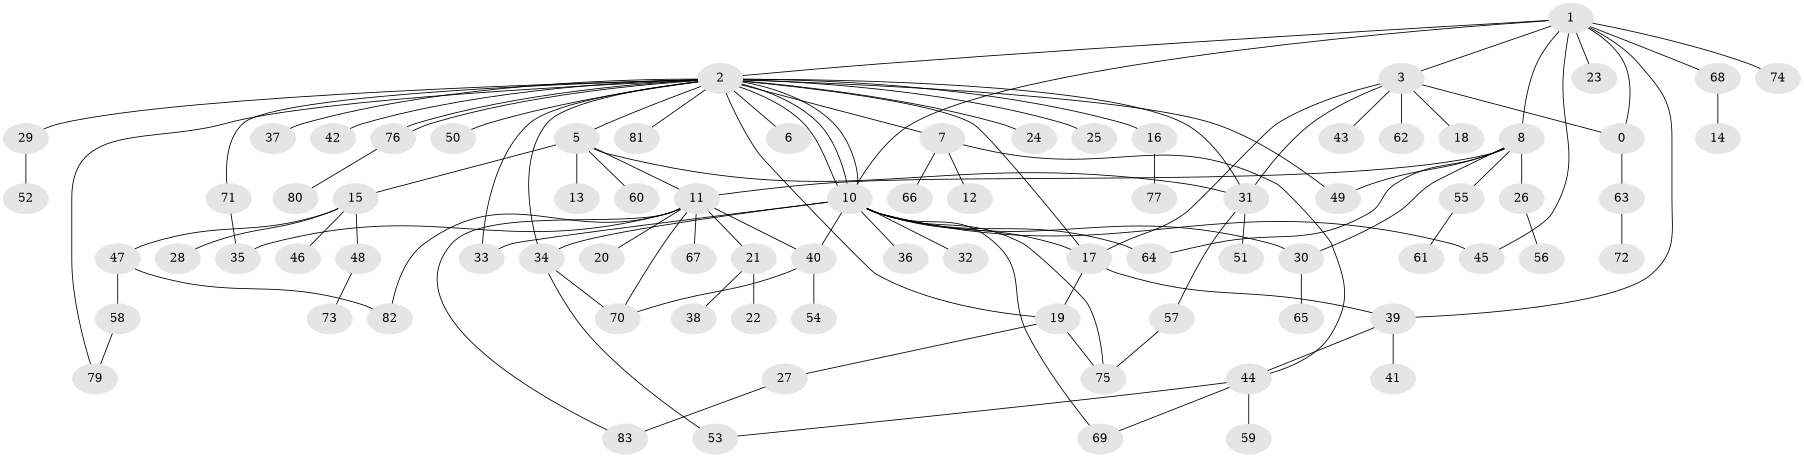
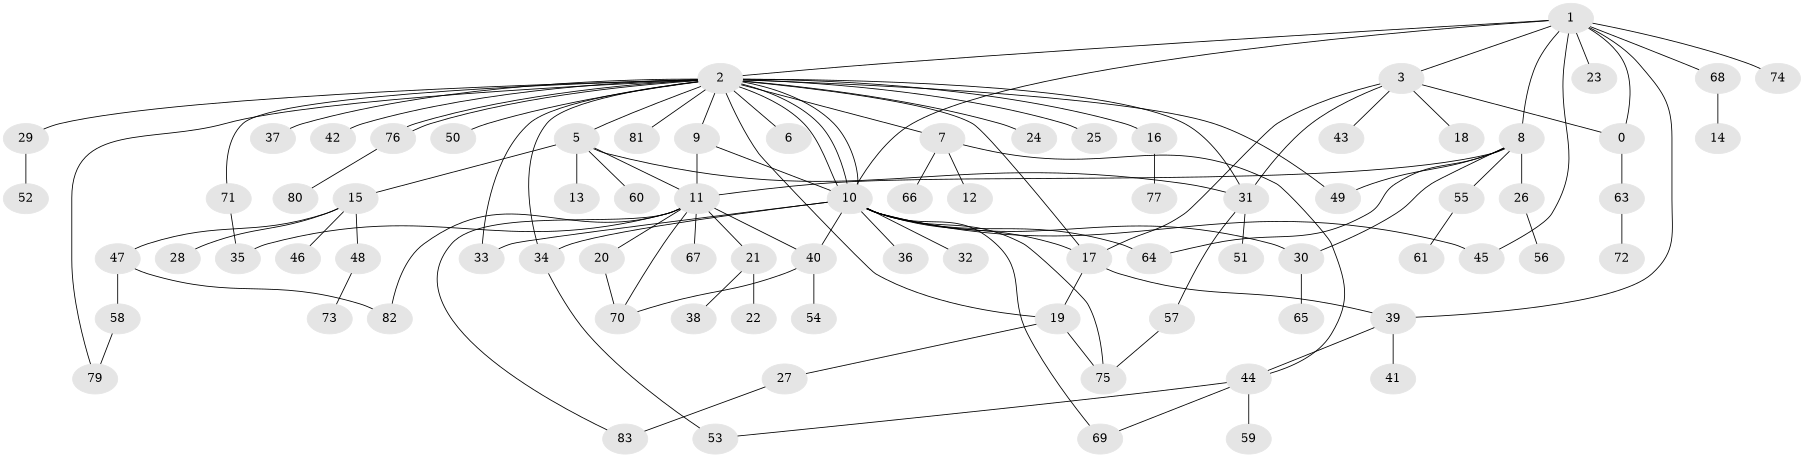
none -> (697, 139)
(1401, 139) -> none
(580, 289) -> (610, 289)
